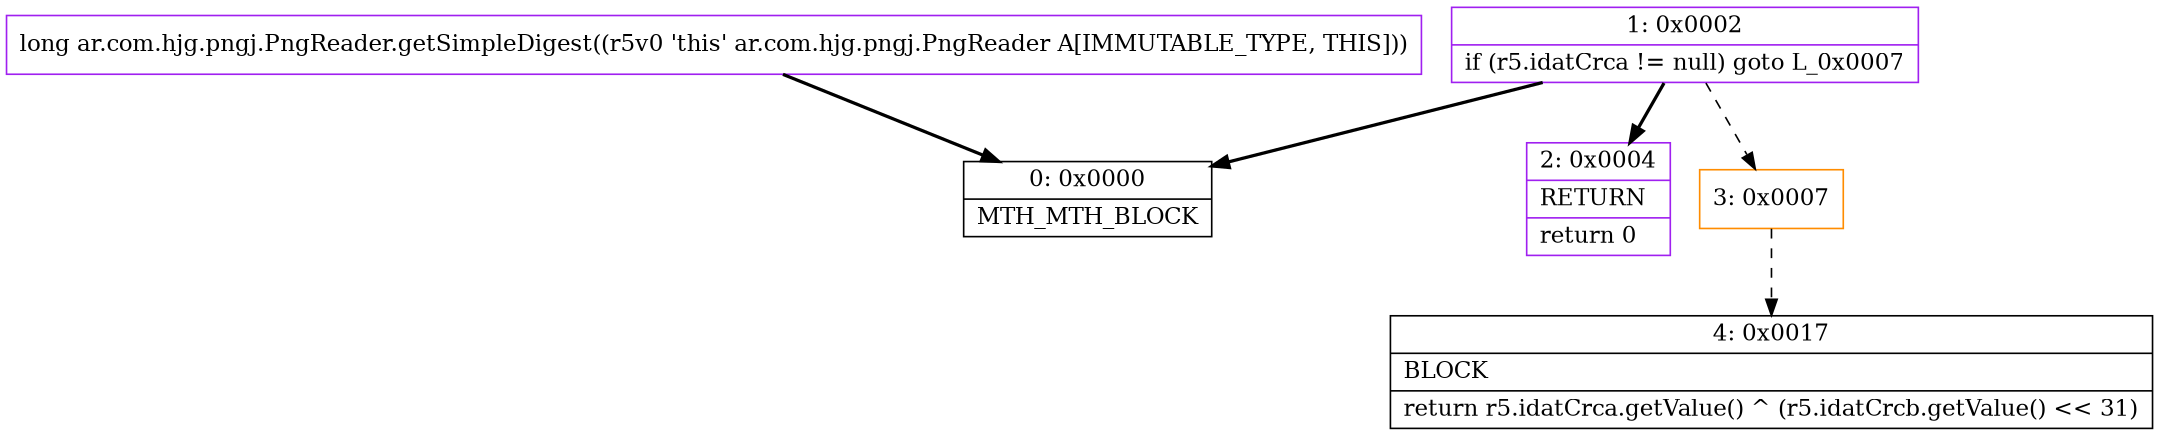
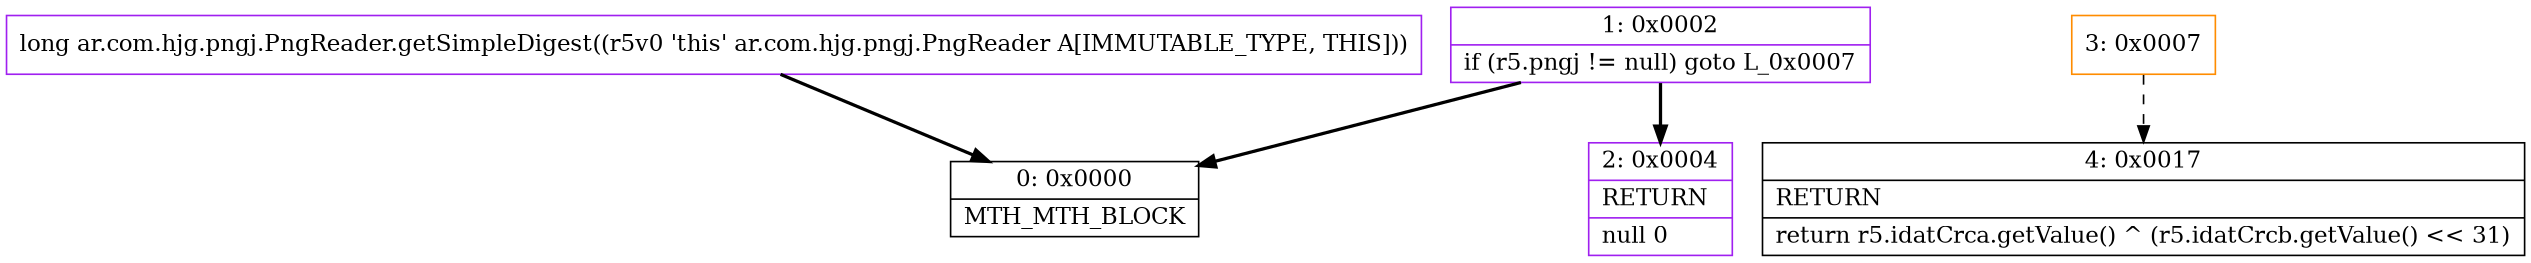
(1685, 63) -> (1661, 63)
(1726, 119) -> none
(1589, 236) -> (1635, 236)
(1446, 371) -> (1829, 198)
